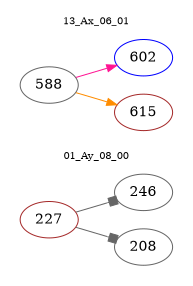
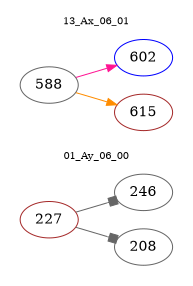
(96, 156) -> (96, 156)
